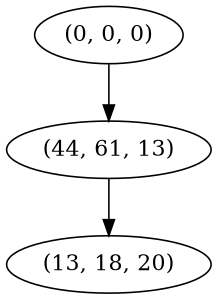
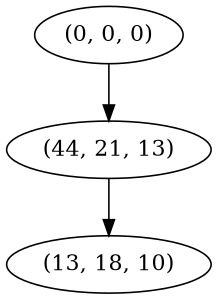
(109, 150) -> (109, 150)
(109, 264) -> (109, 264)
